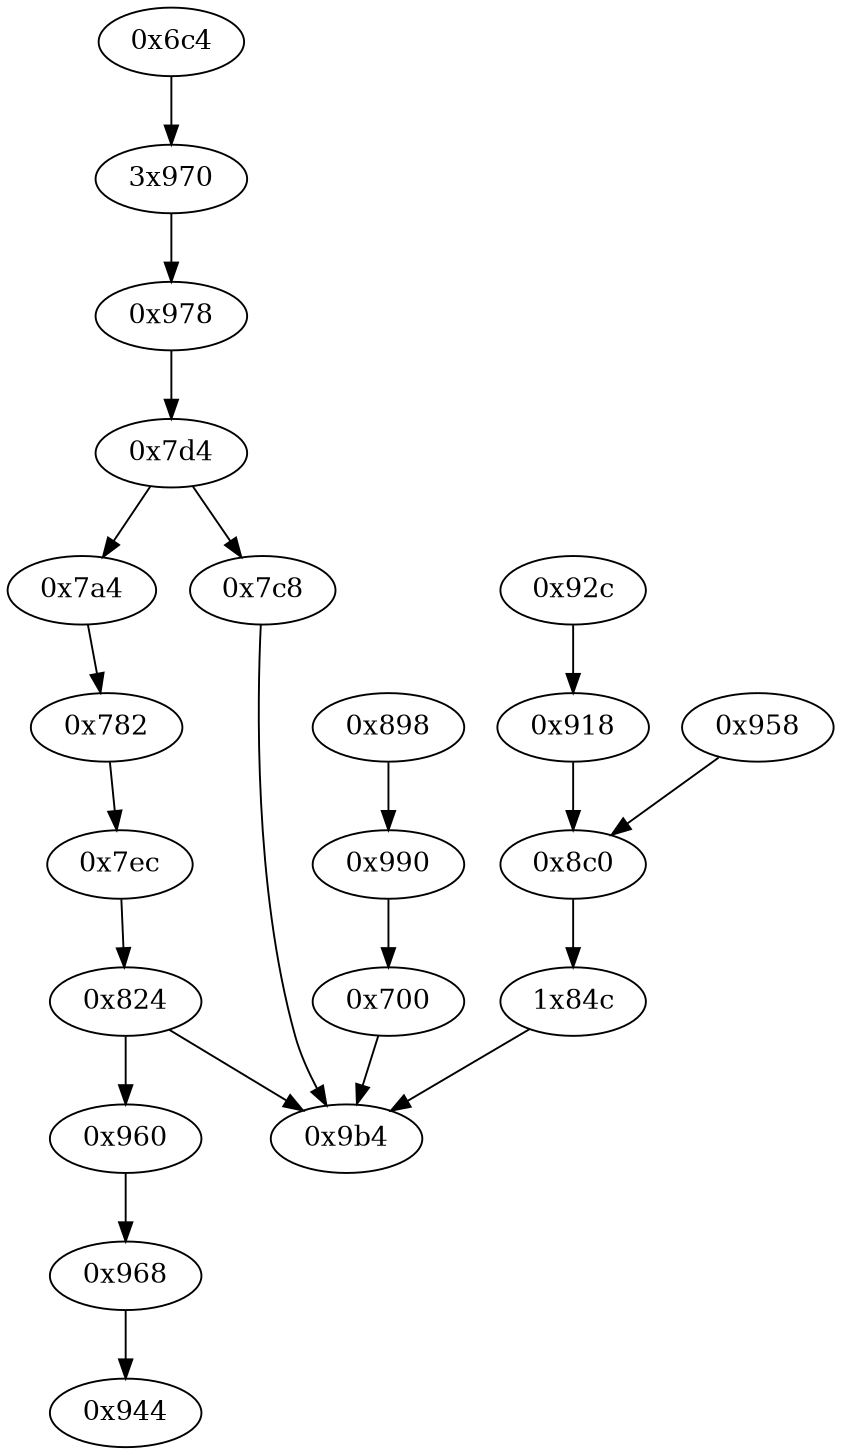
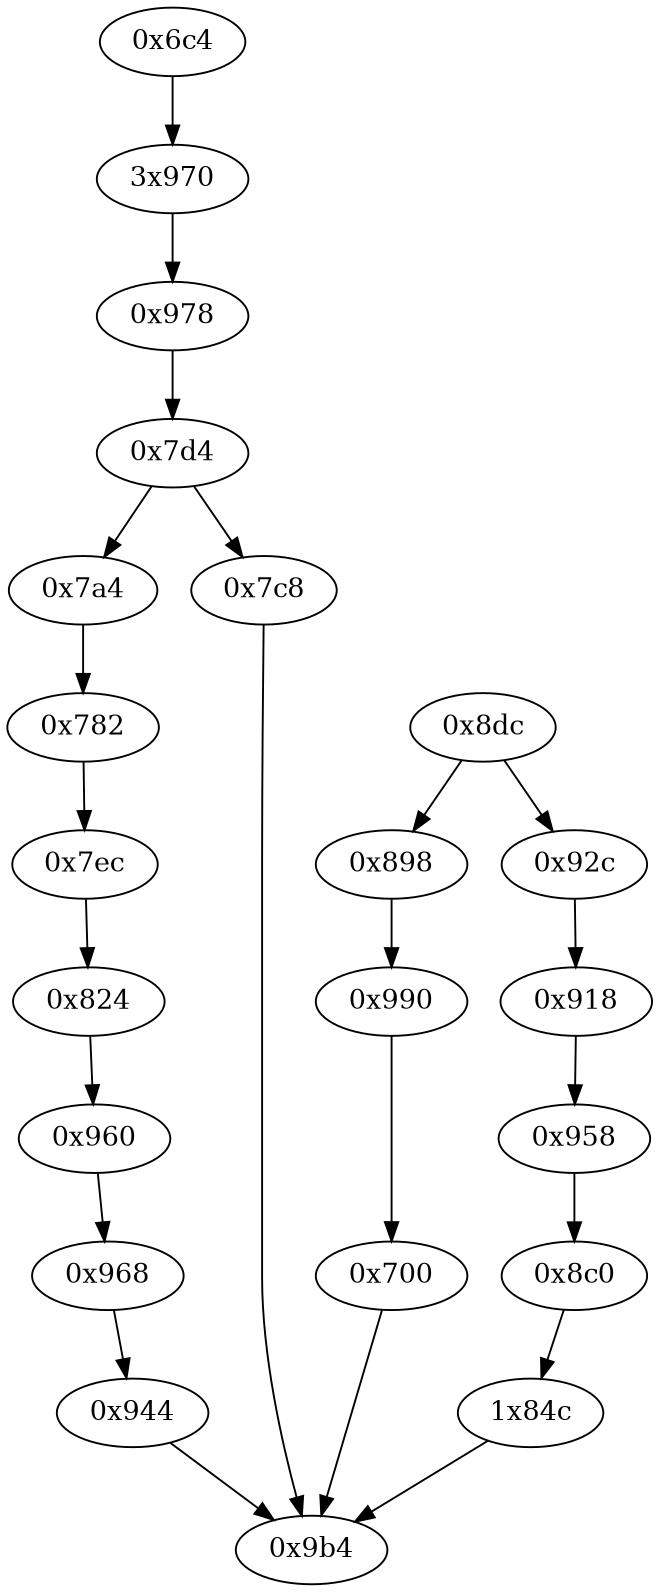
none -> (483, 727)
(573, 787) -> (575, 1061)
(228, 1065) -> (214, 1476)
